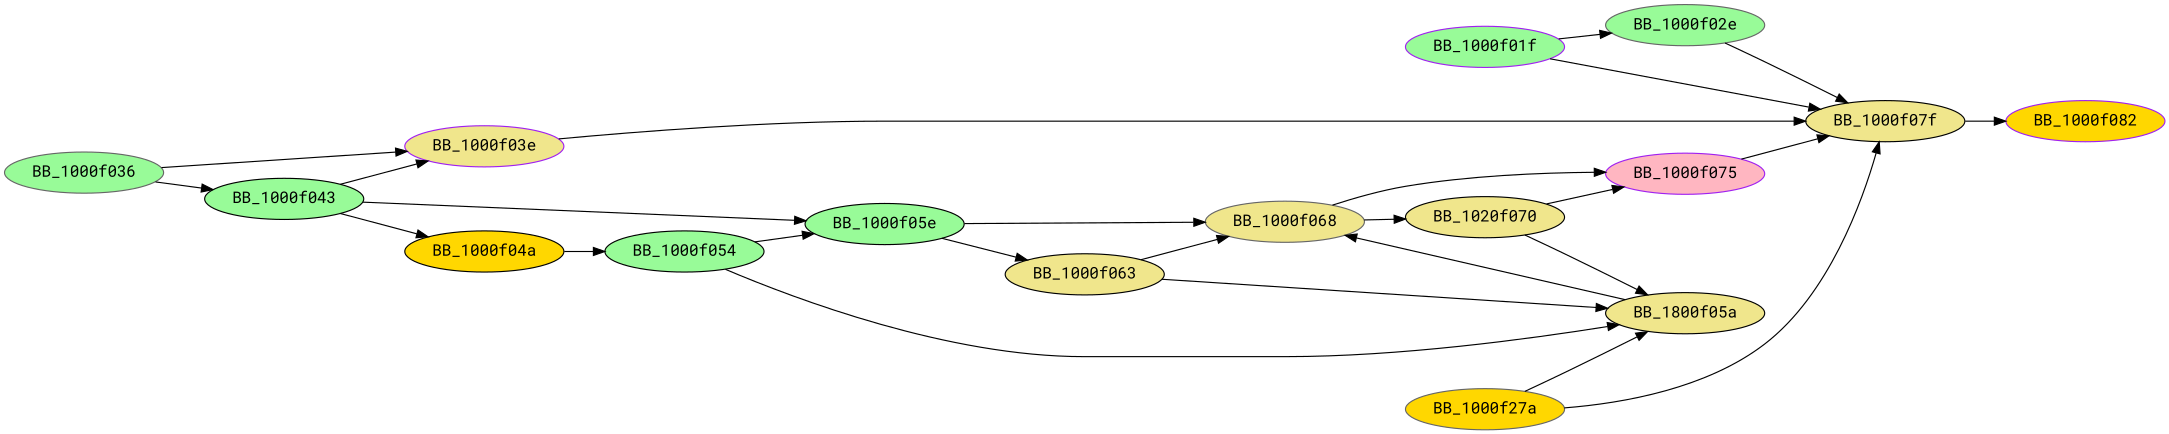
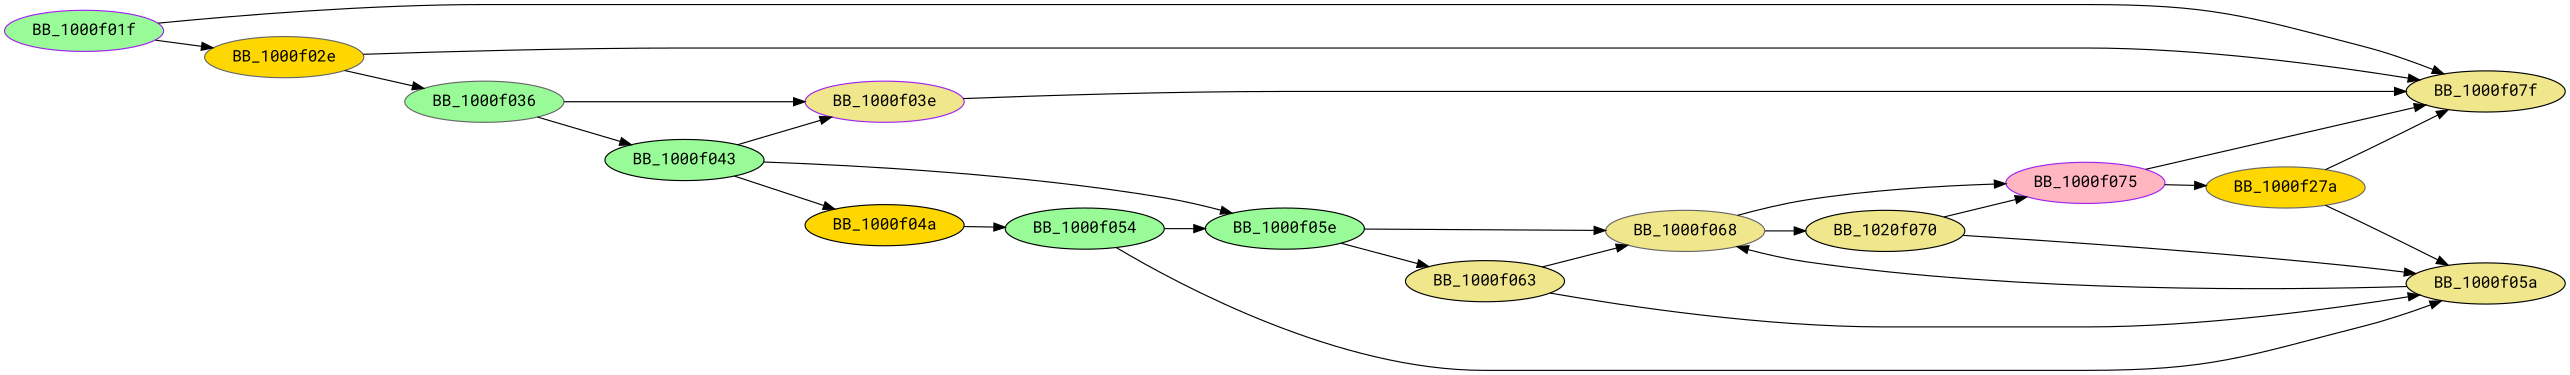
(1685, 25) -> (284, 57)
none -> (379, 78)
(2085, 121) -> none
none -> (2180, 185)
(1685, 313) -> (2486, 283)
